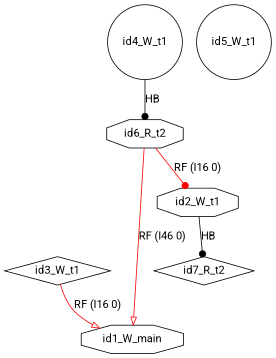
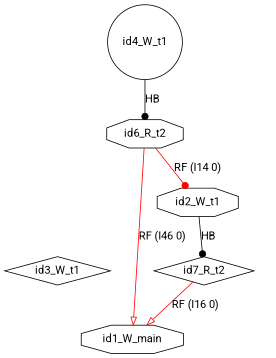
(234, 42) -> none
(198, 168) -> (198, 168)
(72, 308) -> (173, 301)
